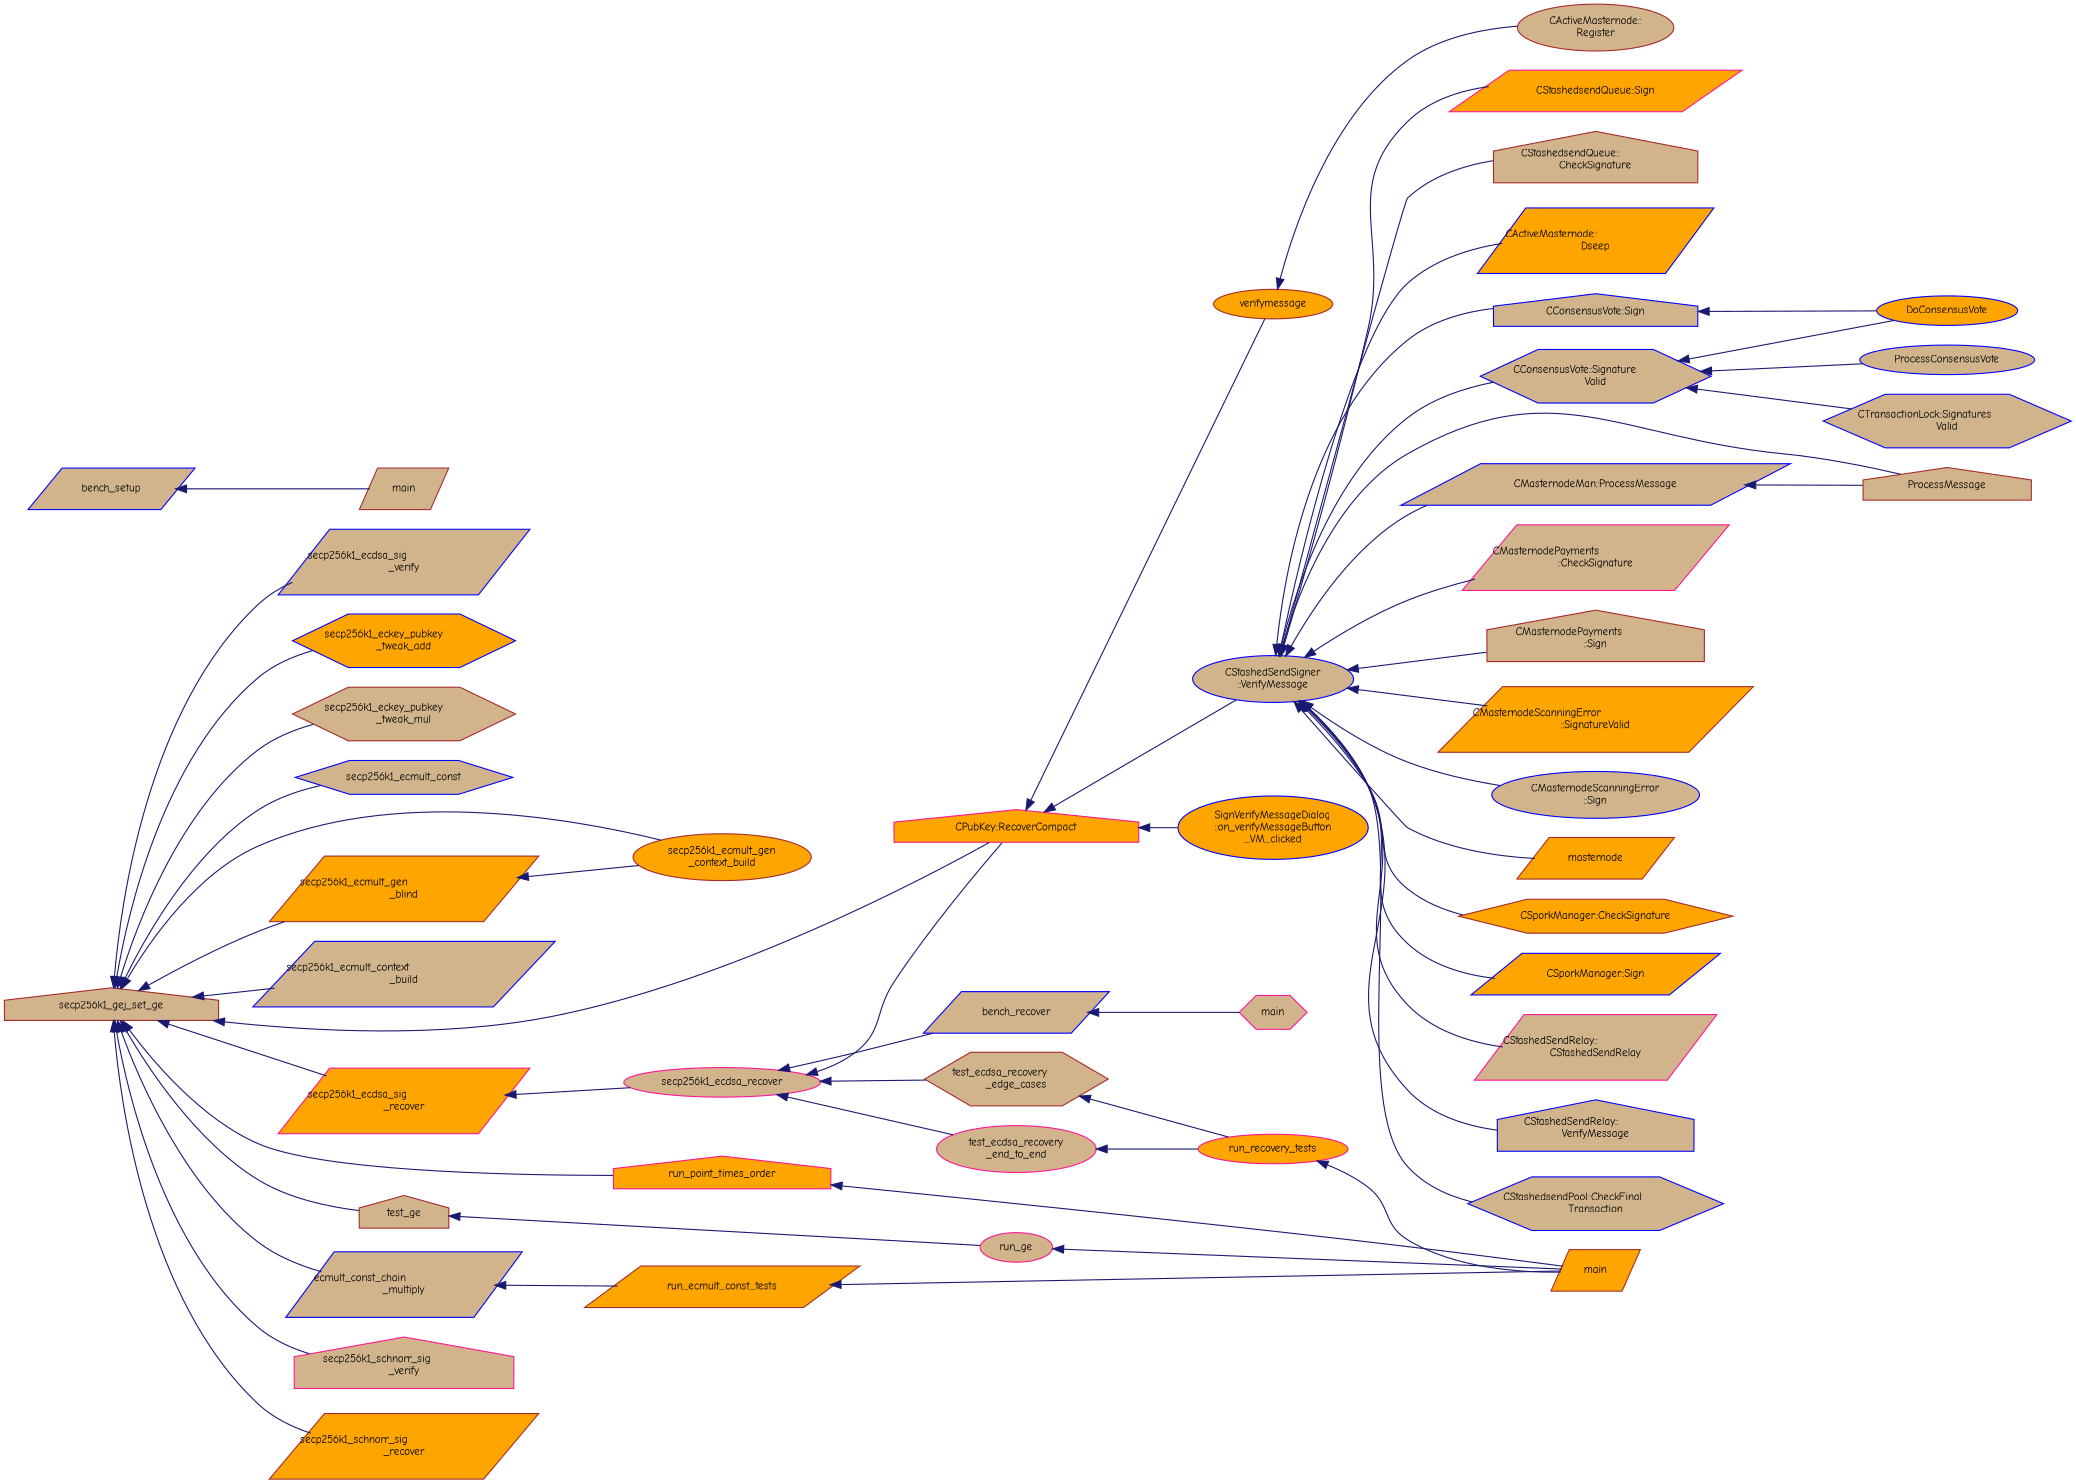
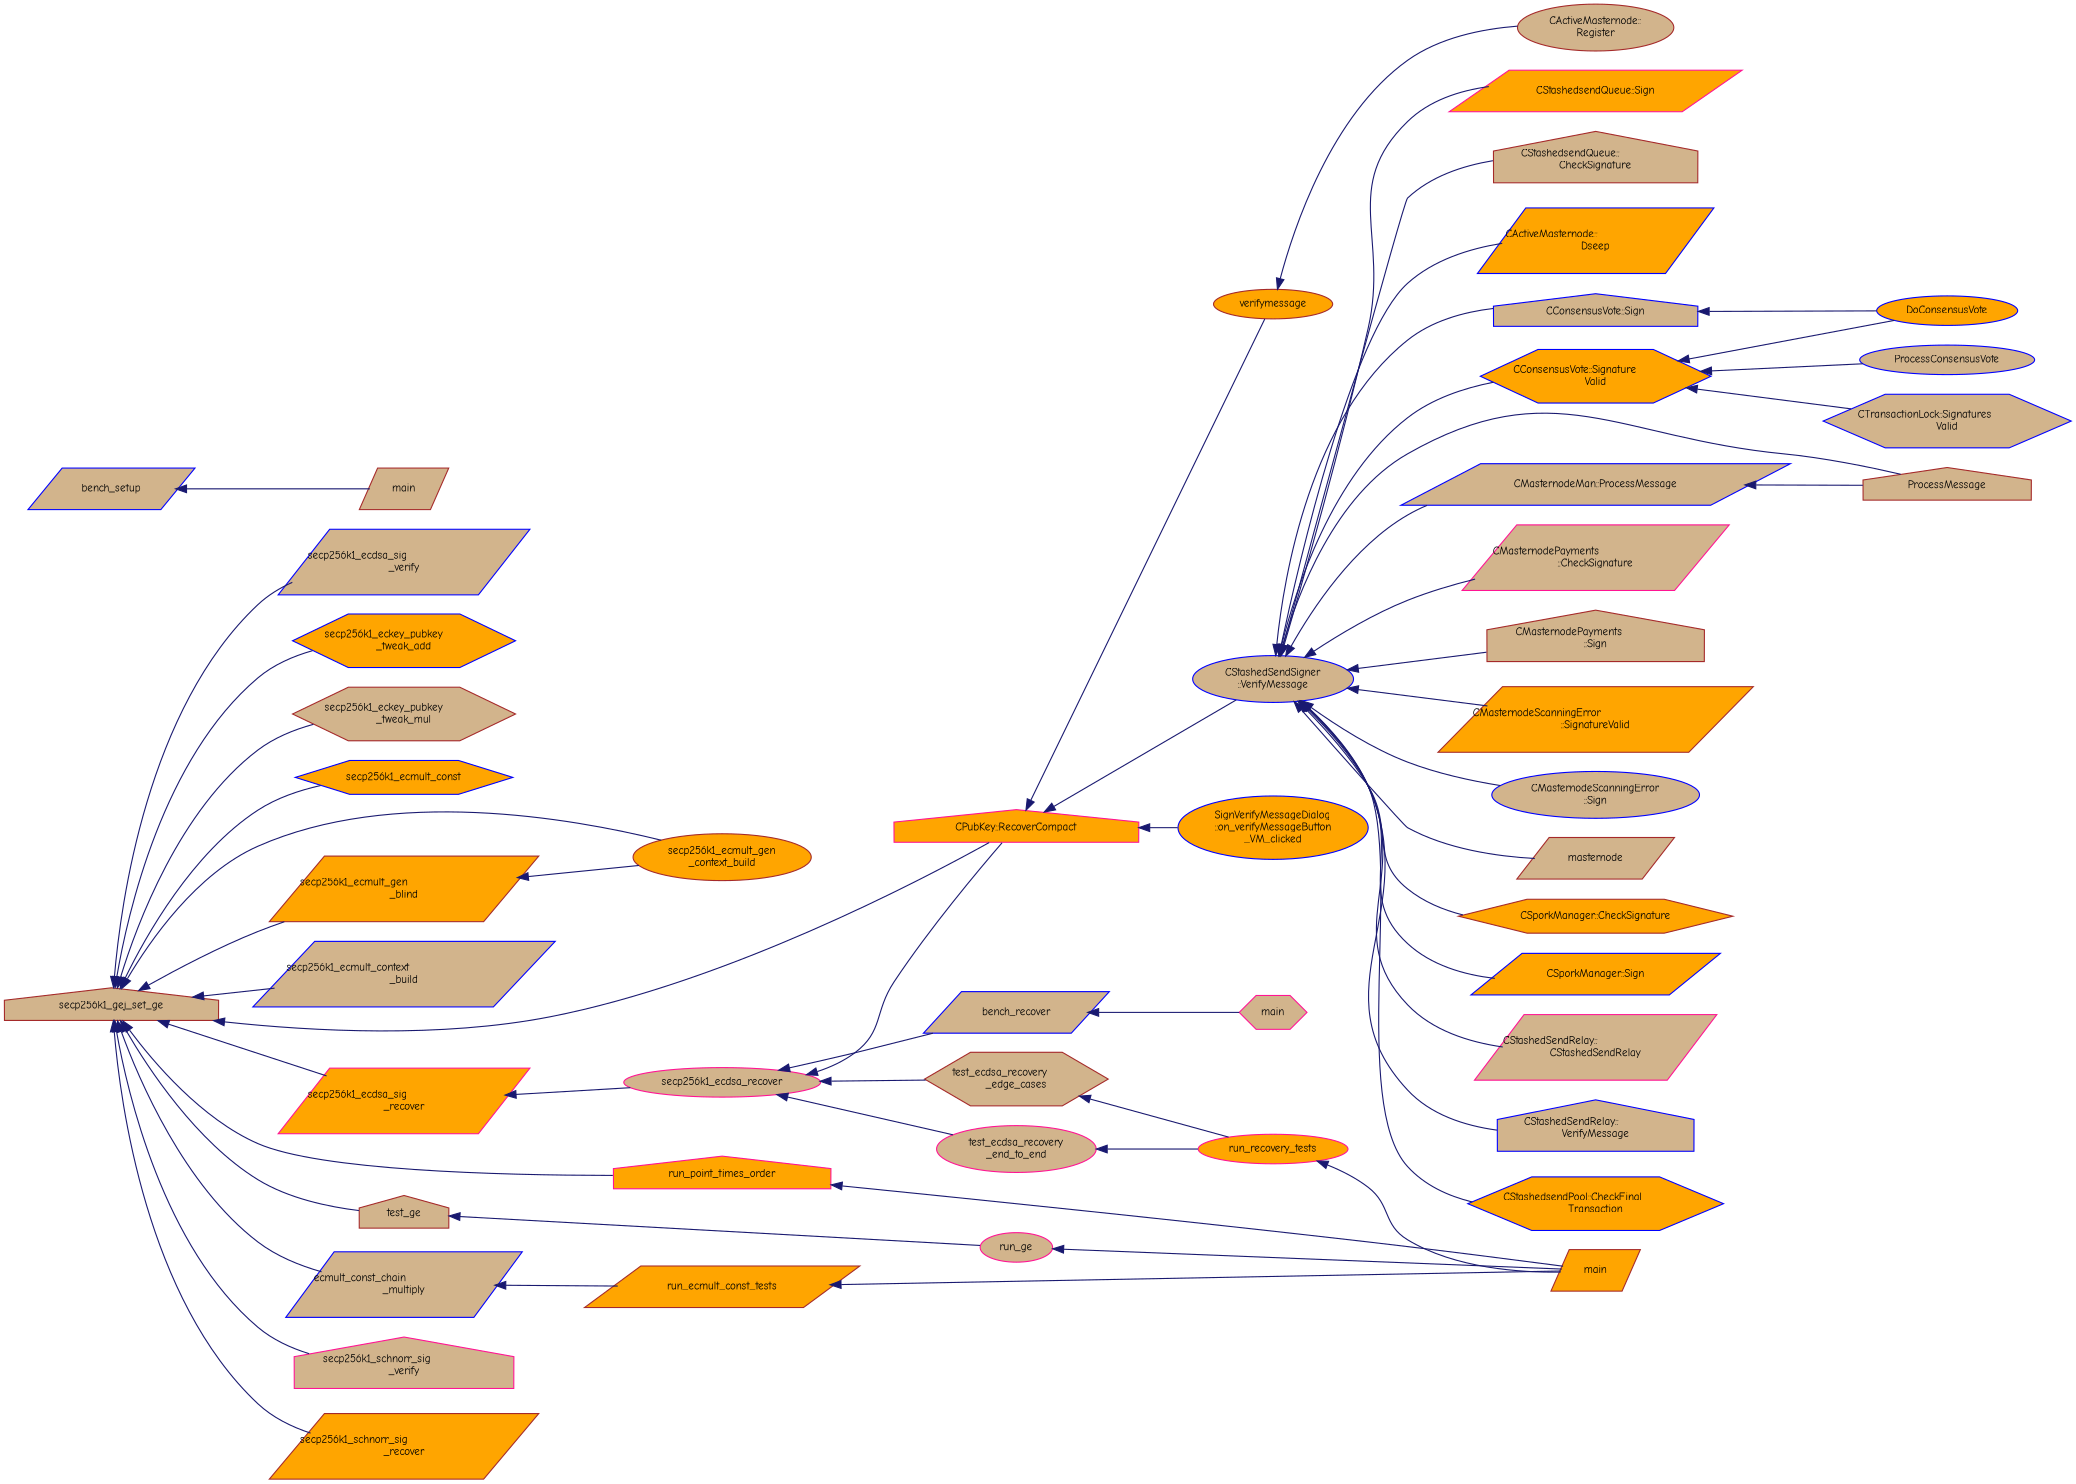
(1596, 376) -> (1596, 376)
(404, 777) -> (404, 777)
(1596, 858) -> (1596, 858)
(1596, 1204) -> (1596, 1204)
